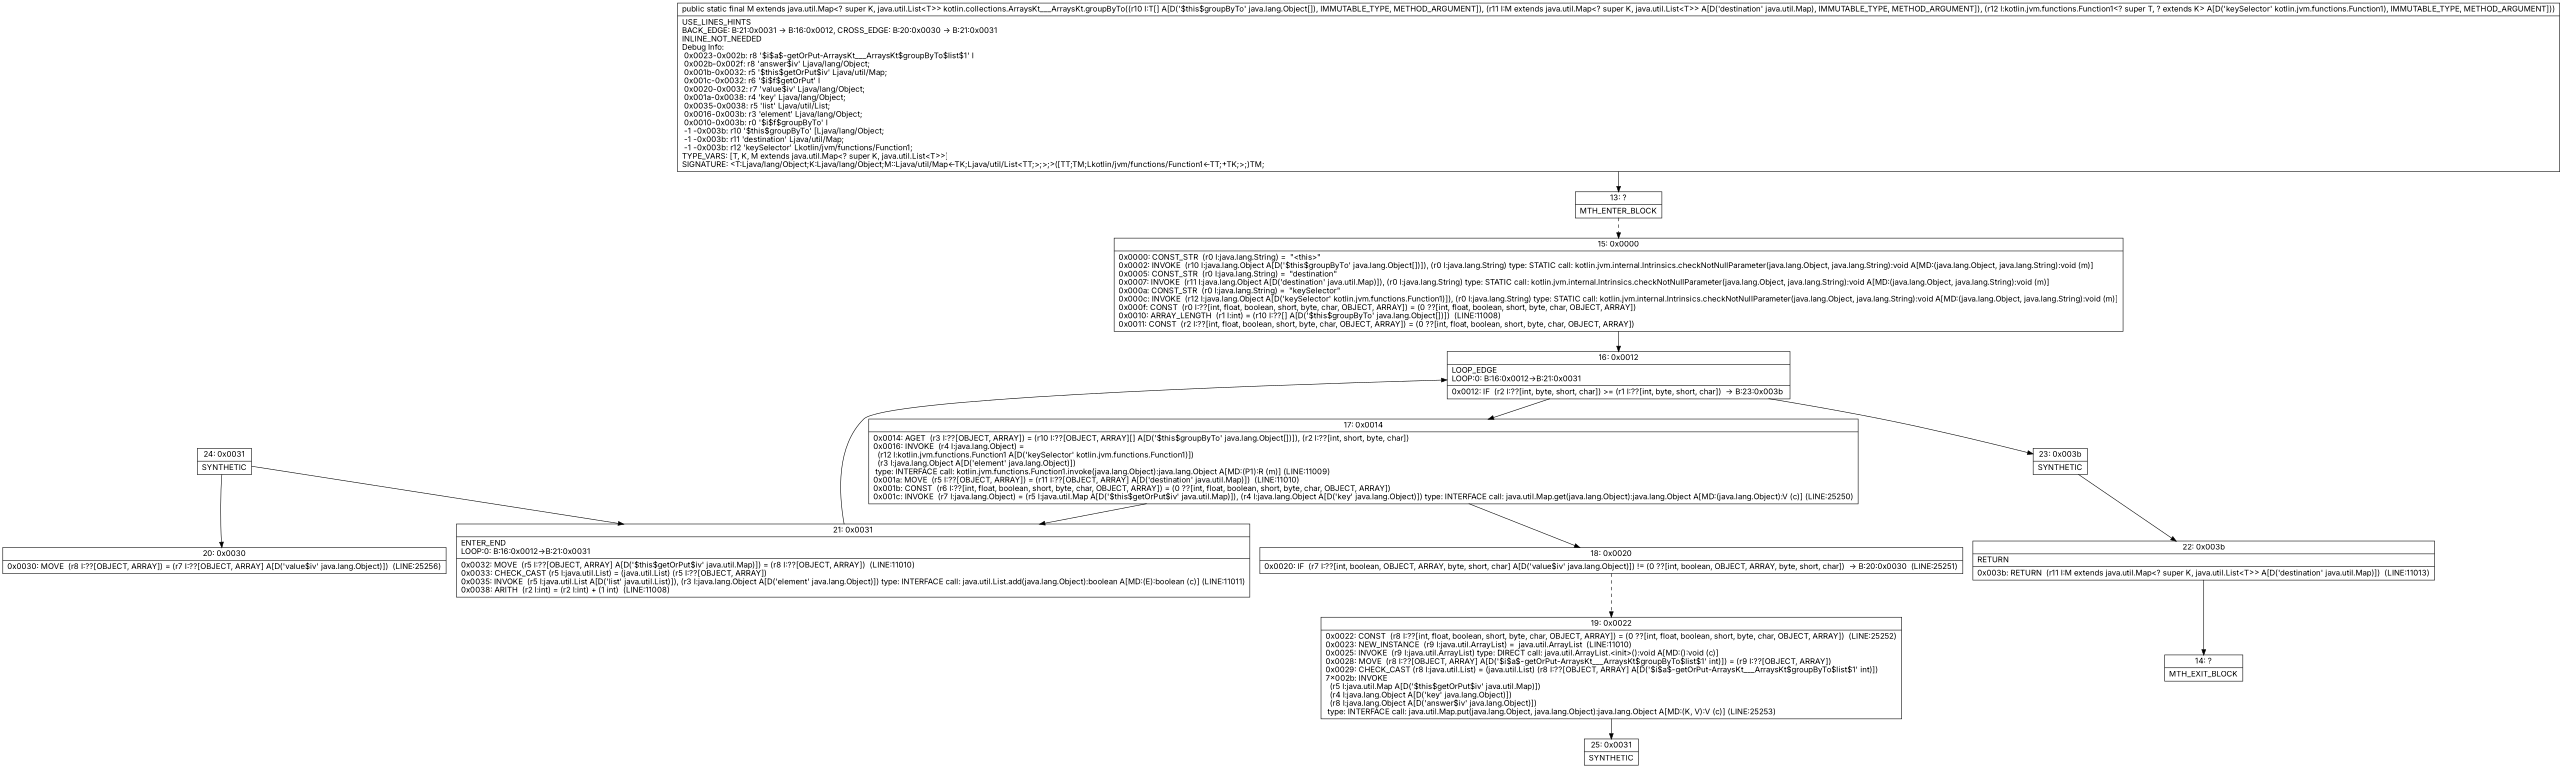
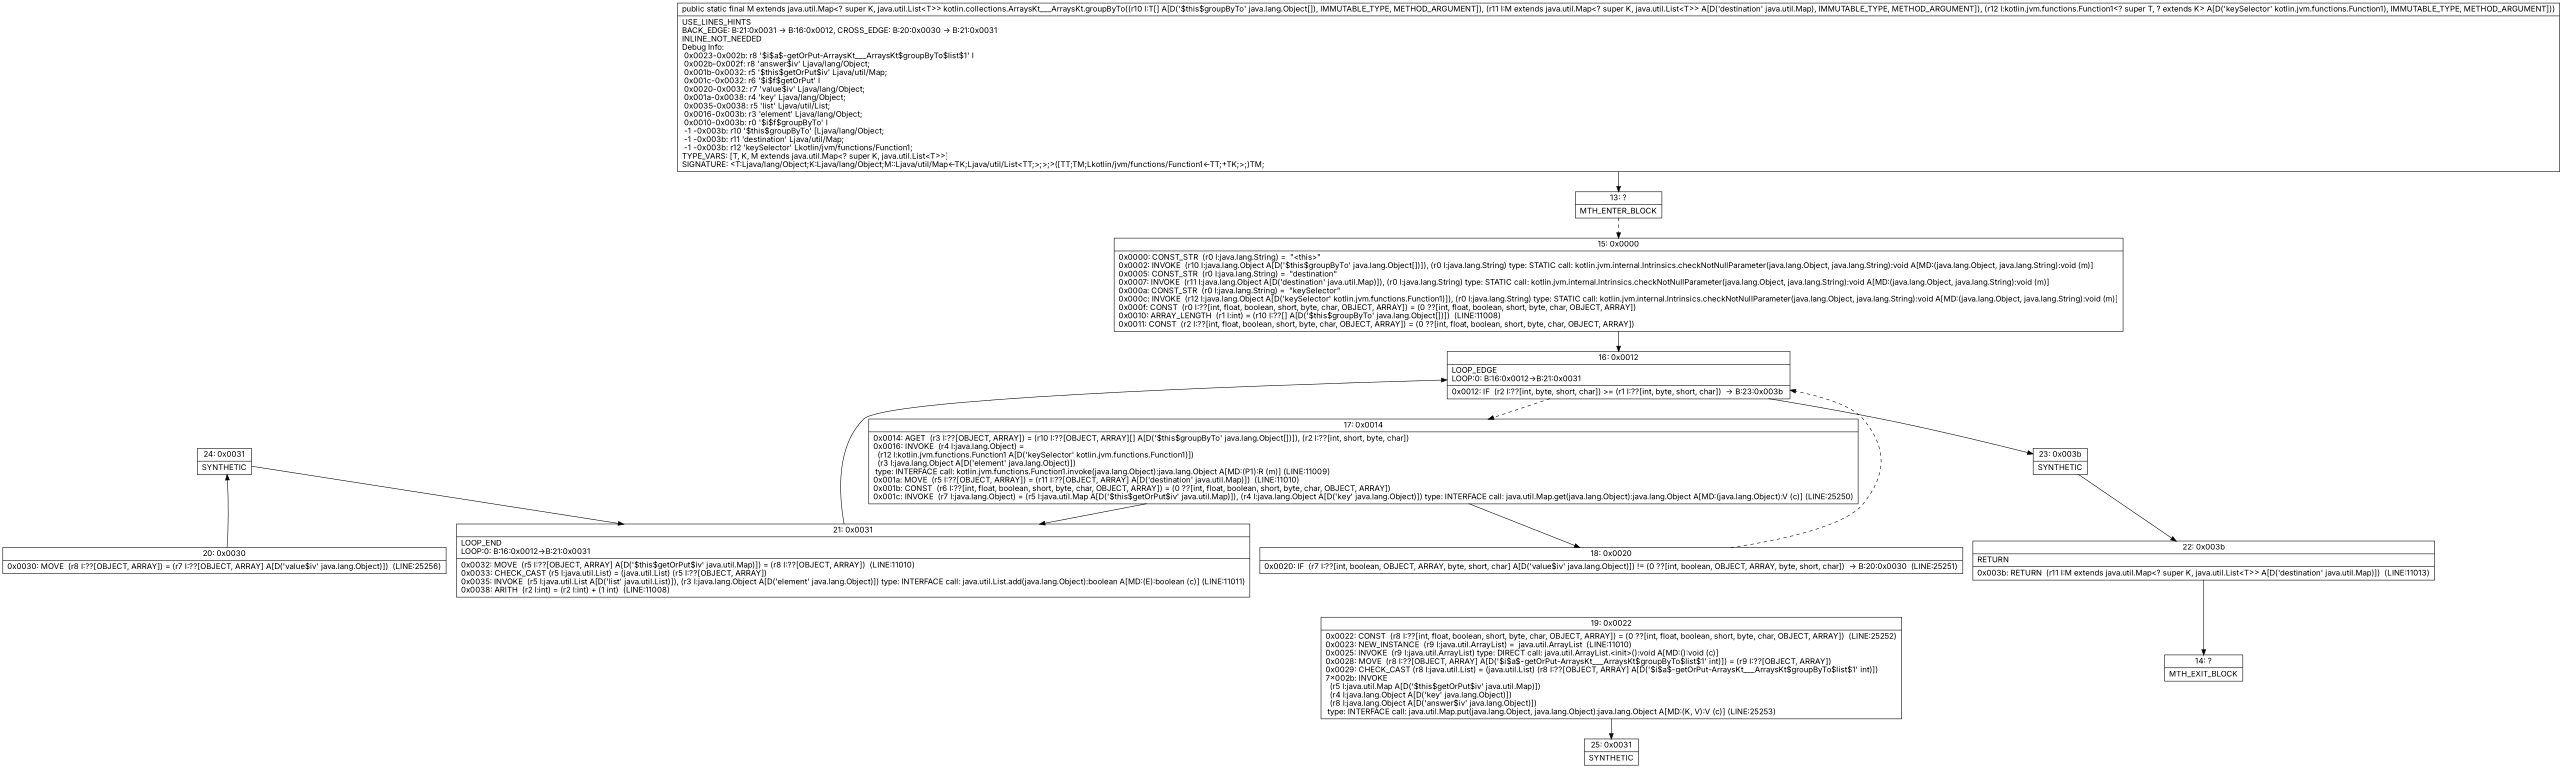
(1522, 408) -> (1522, 408)
(221, 508) -> (228, 514)
(484, 543) -> (481, 543)
(1611, 593) -> (1871, 493)
